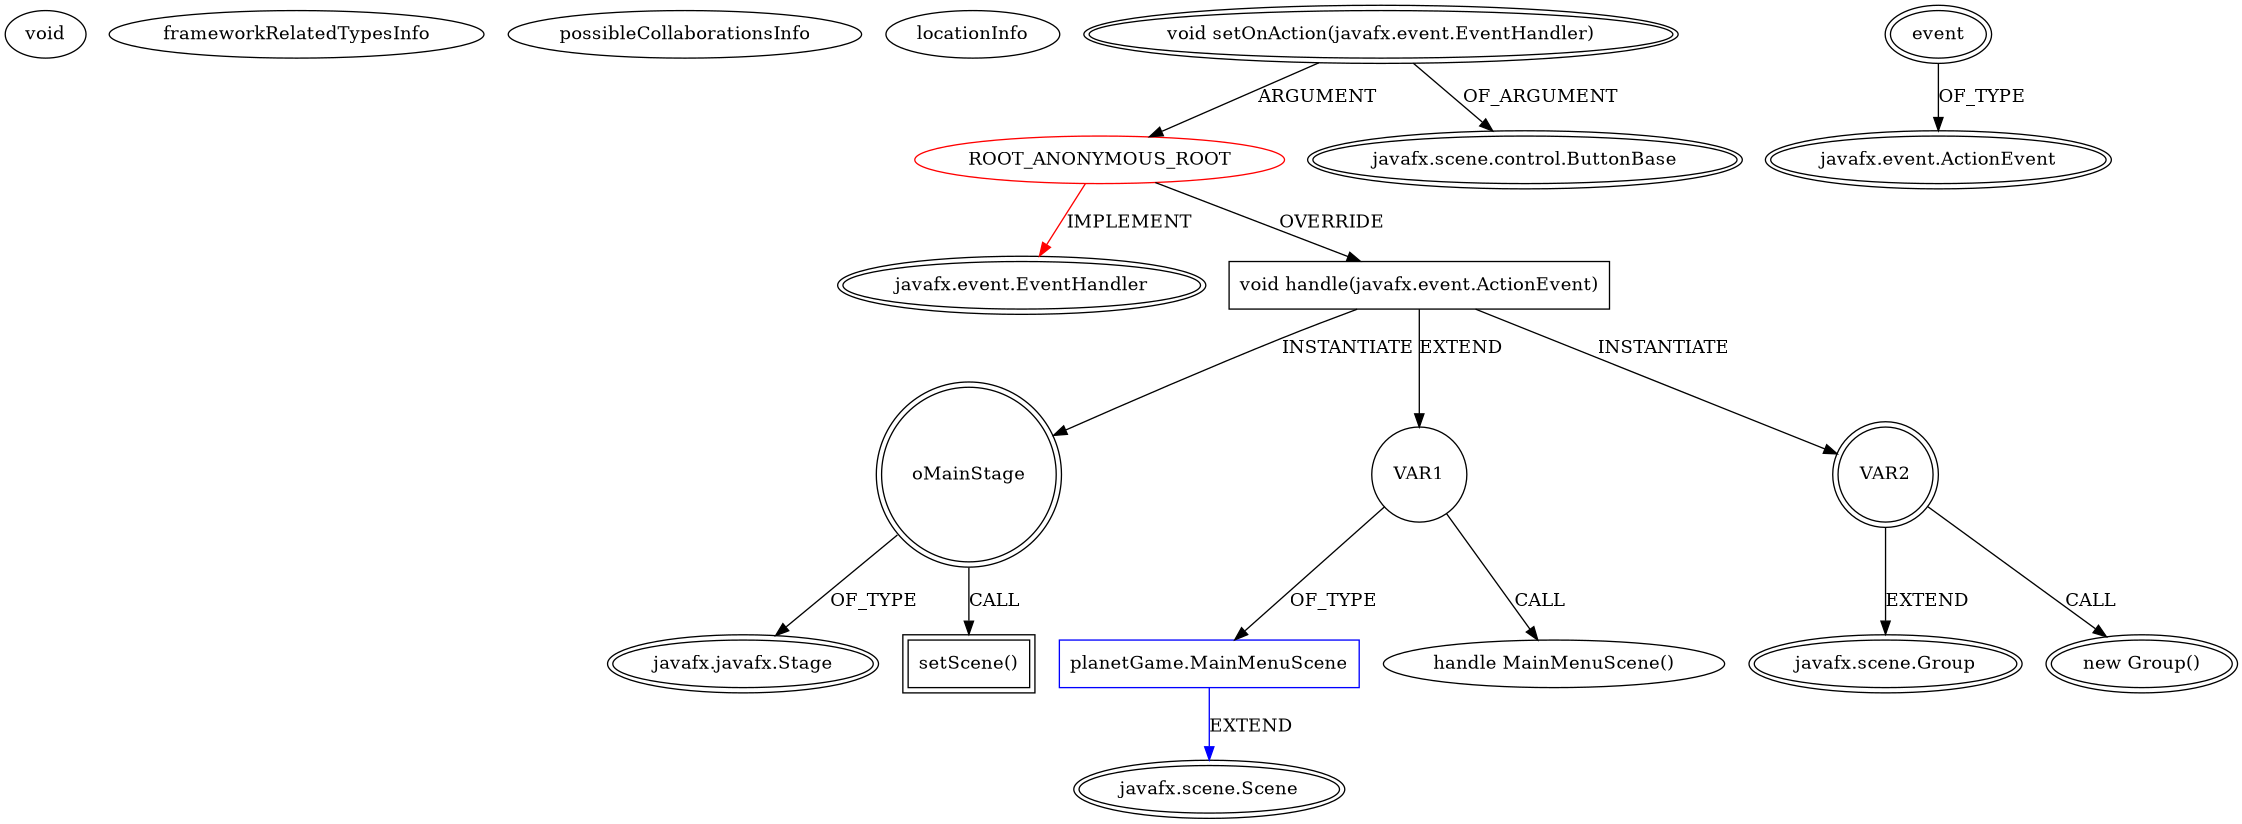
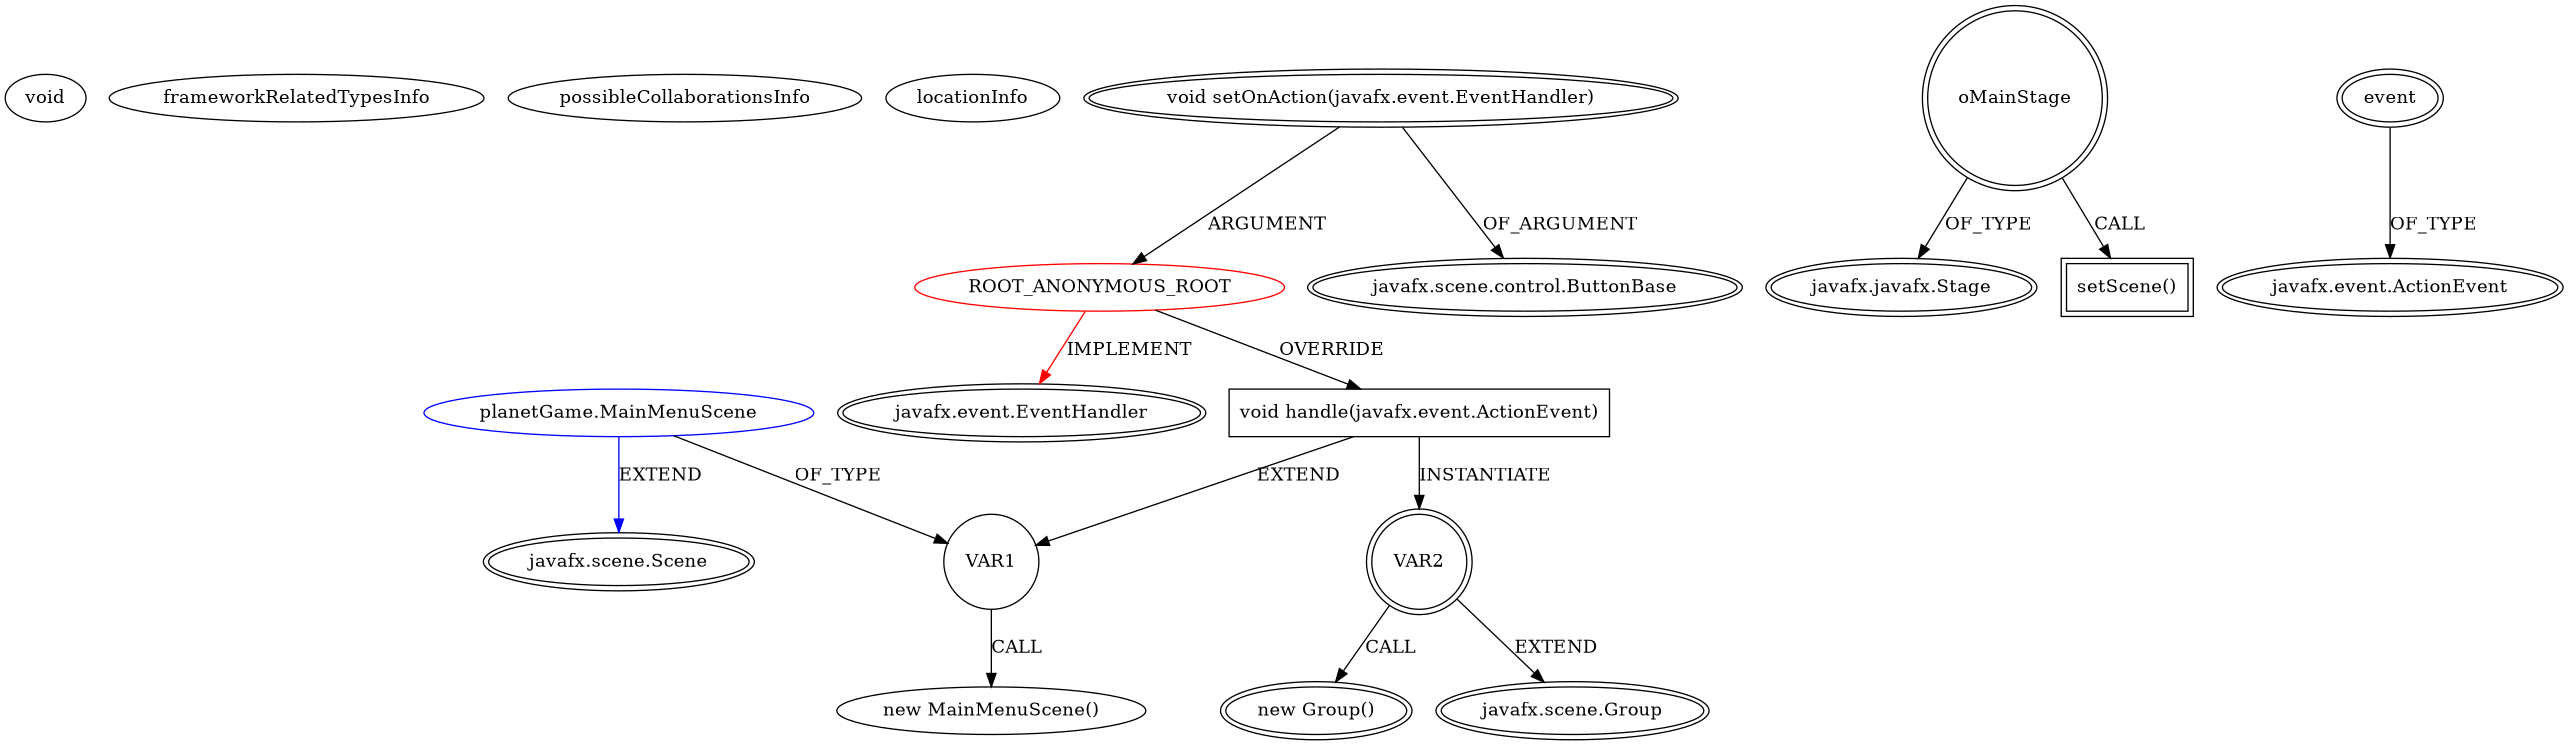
(1211, 368) -> none
(1315, 569) -> (805, 487)
(1209, 664) -> (619, 413)
(1554, 664) -> (991, 711)
